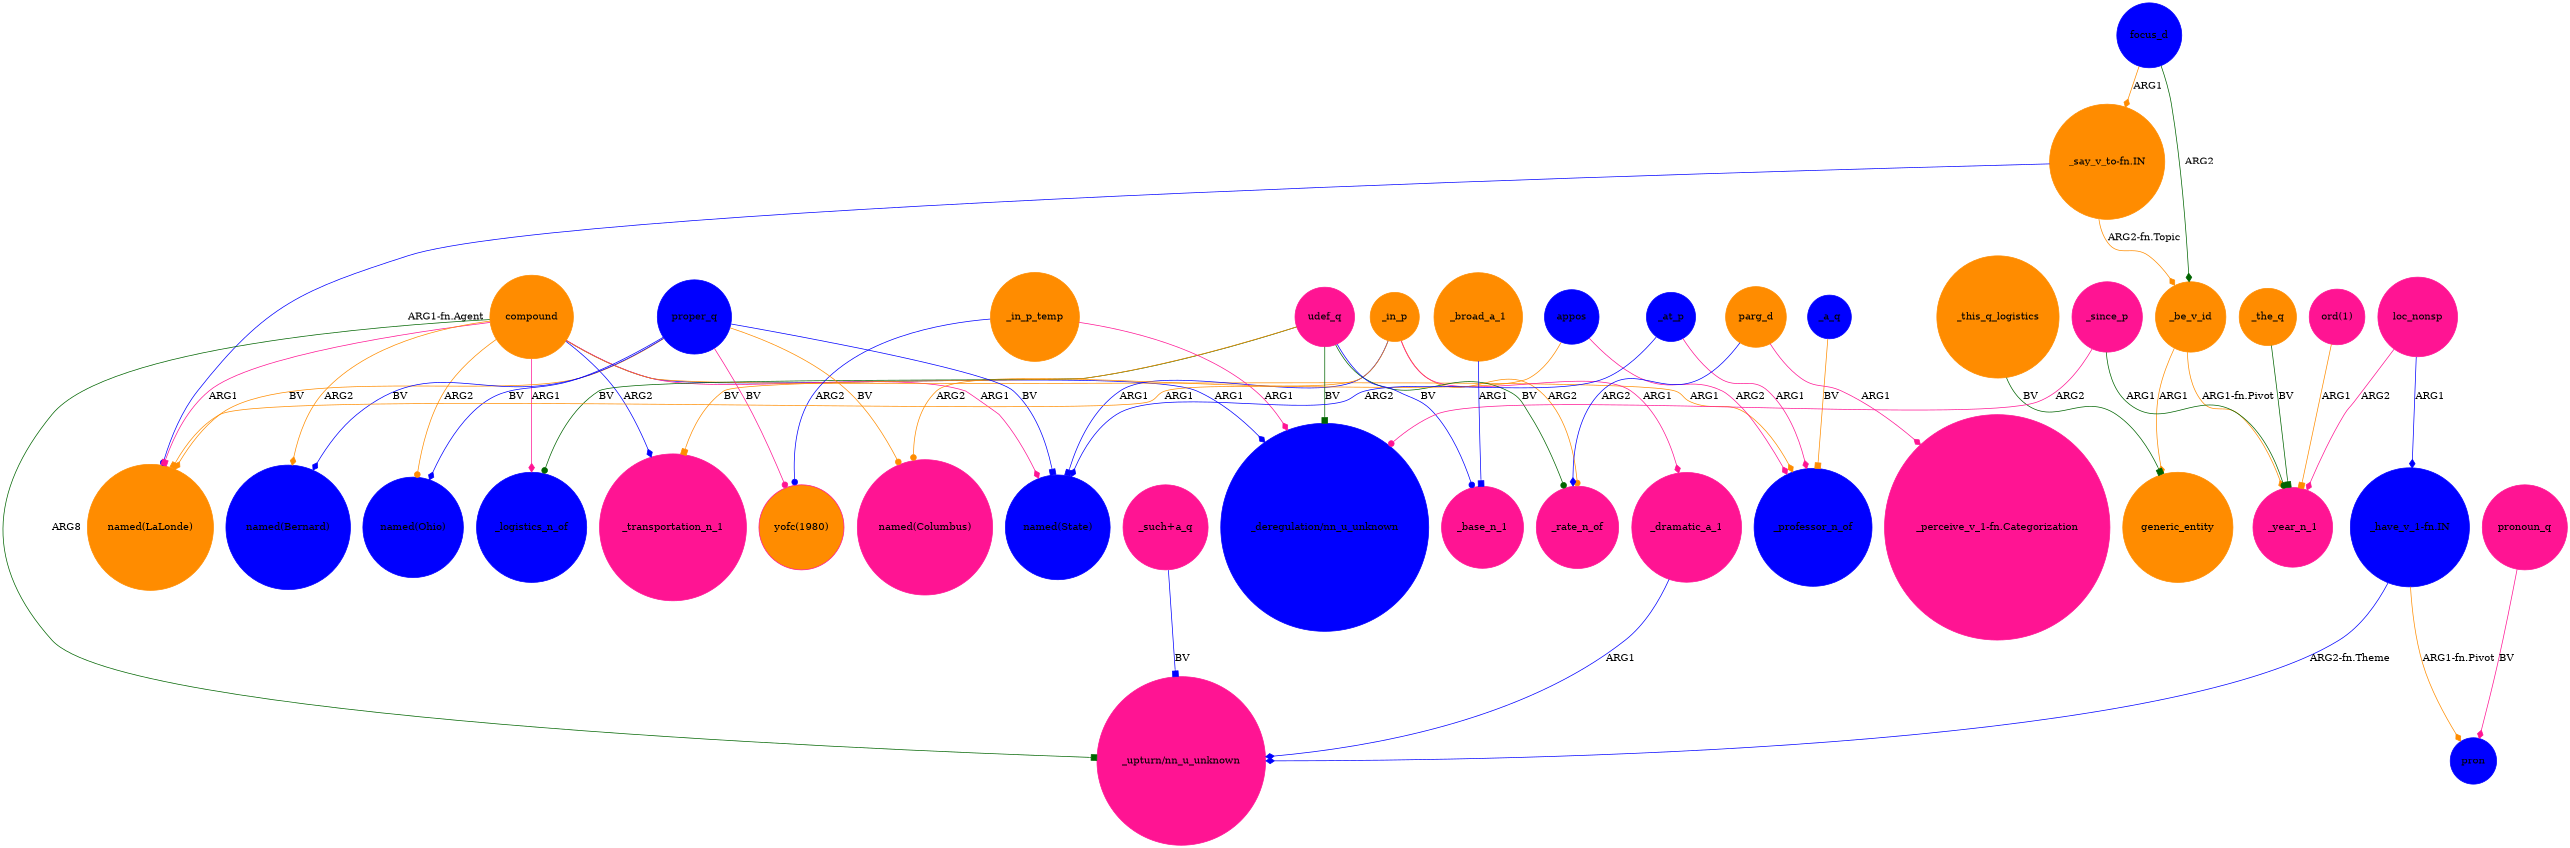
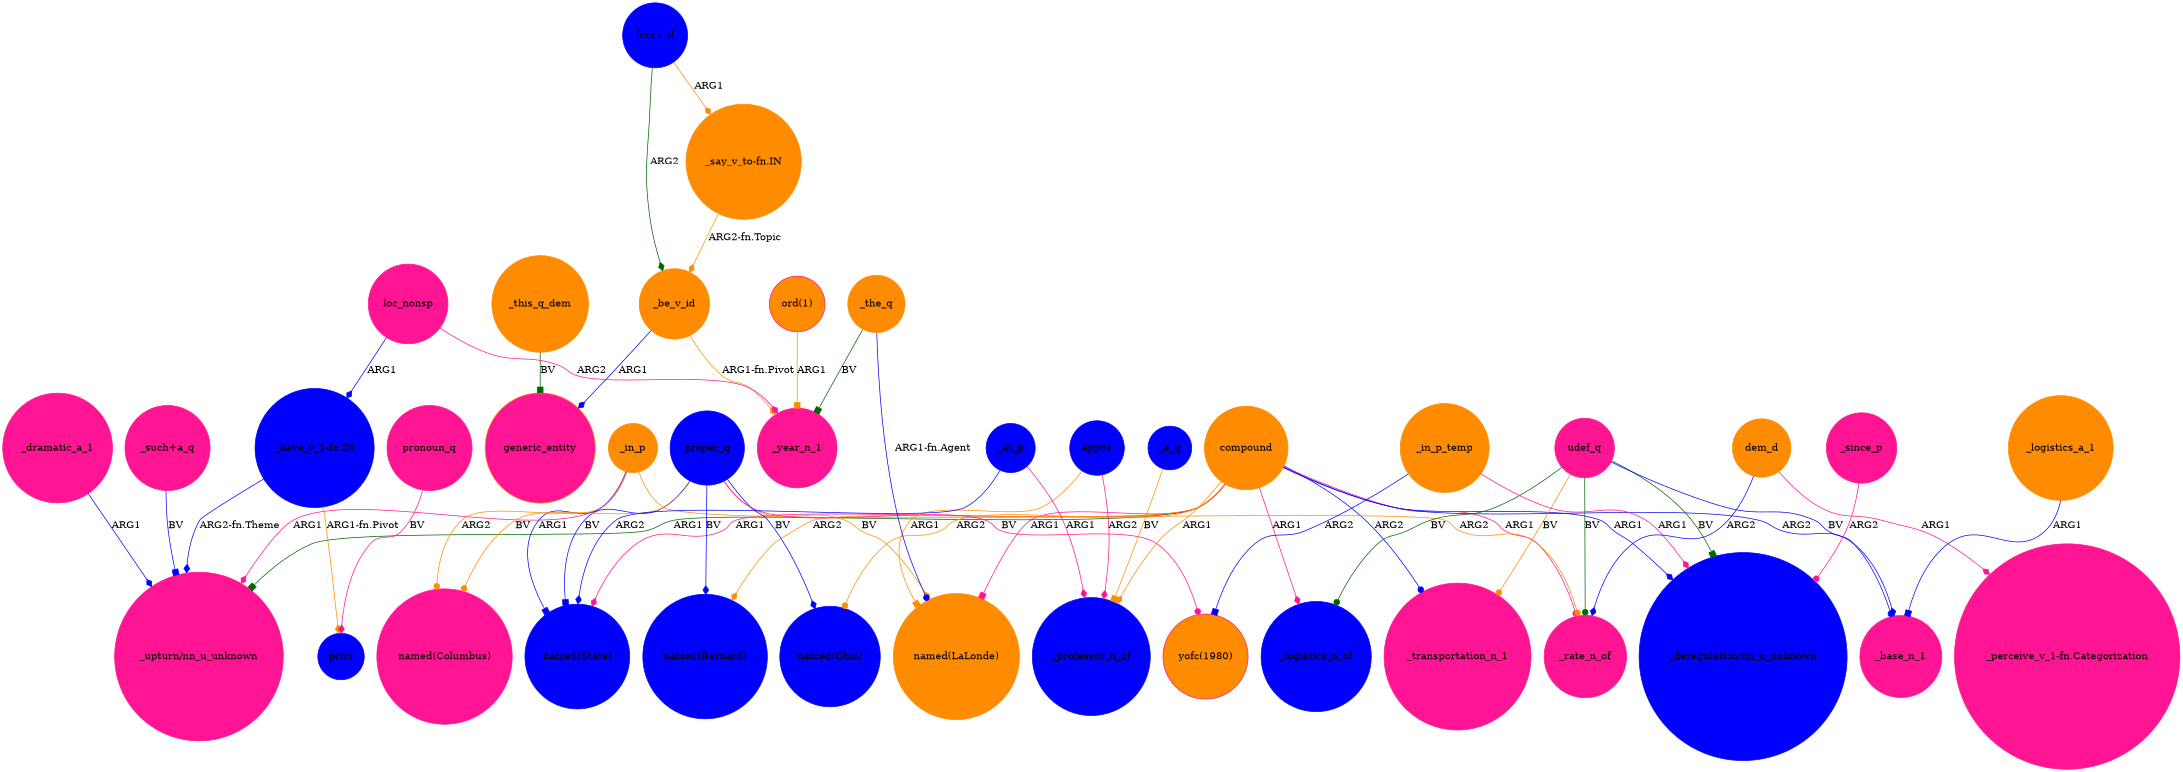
(1061, 199) -> (888, 467)
(1478, 317) -> (2061, 448)
(1756, 317) -> (1762, 448)
(1998, 317) -> (540, 304)
(2337, 317) -> (797, 304)
(854, 358) -> (1300, 533)
(978, 380) -> (1536, 533)
(611, 384) -> (1368, 522)
(1633, 393) -> (433, 514)
(2157, 406) -> (618, 366)
(2196, 406) -> none
none -> (1655, 513)
none -> (1492, 520)
(67, 527) -> (688, 526)
(2178, 527) -> (540, 448)
